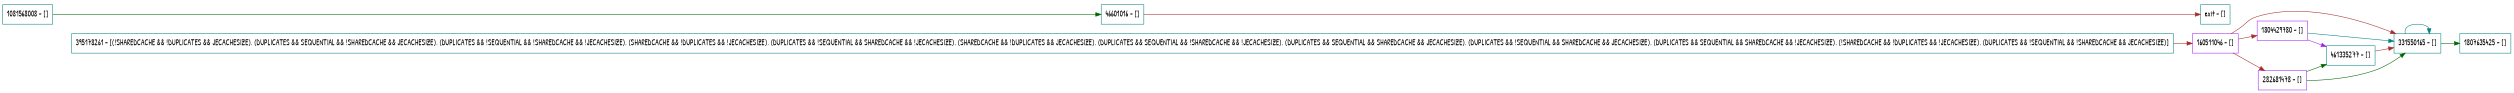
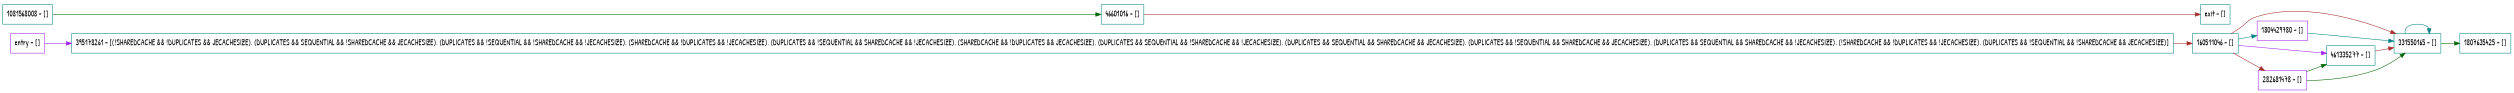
(2245, 38) -> (2245, 38)
(2315, 42) -> (2280, 49)
none -> (28, 43)
(2215, 43) -> (2215, 43)
